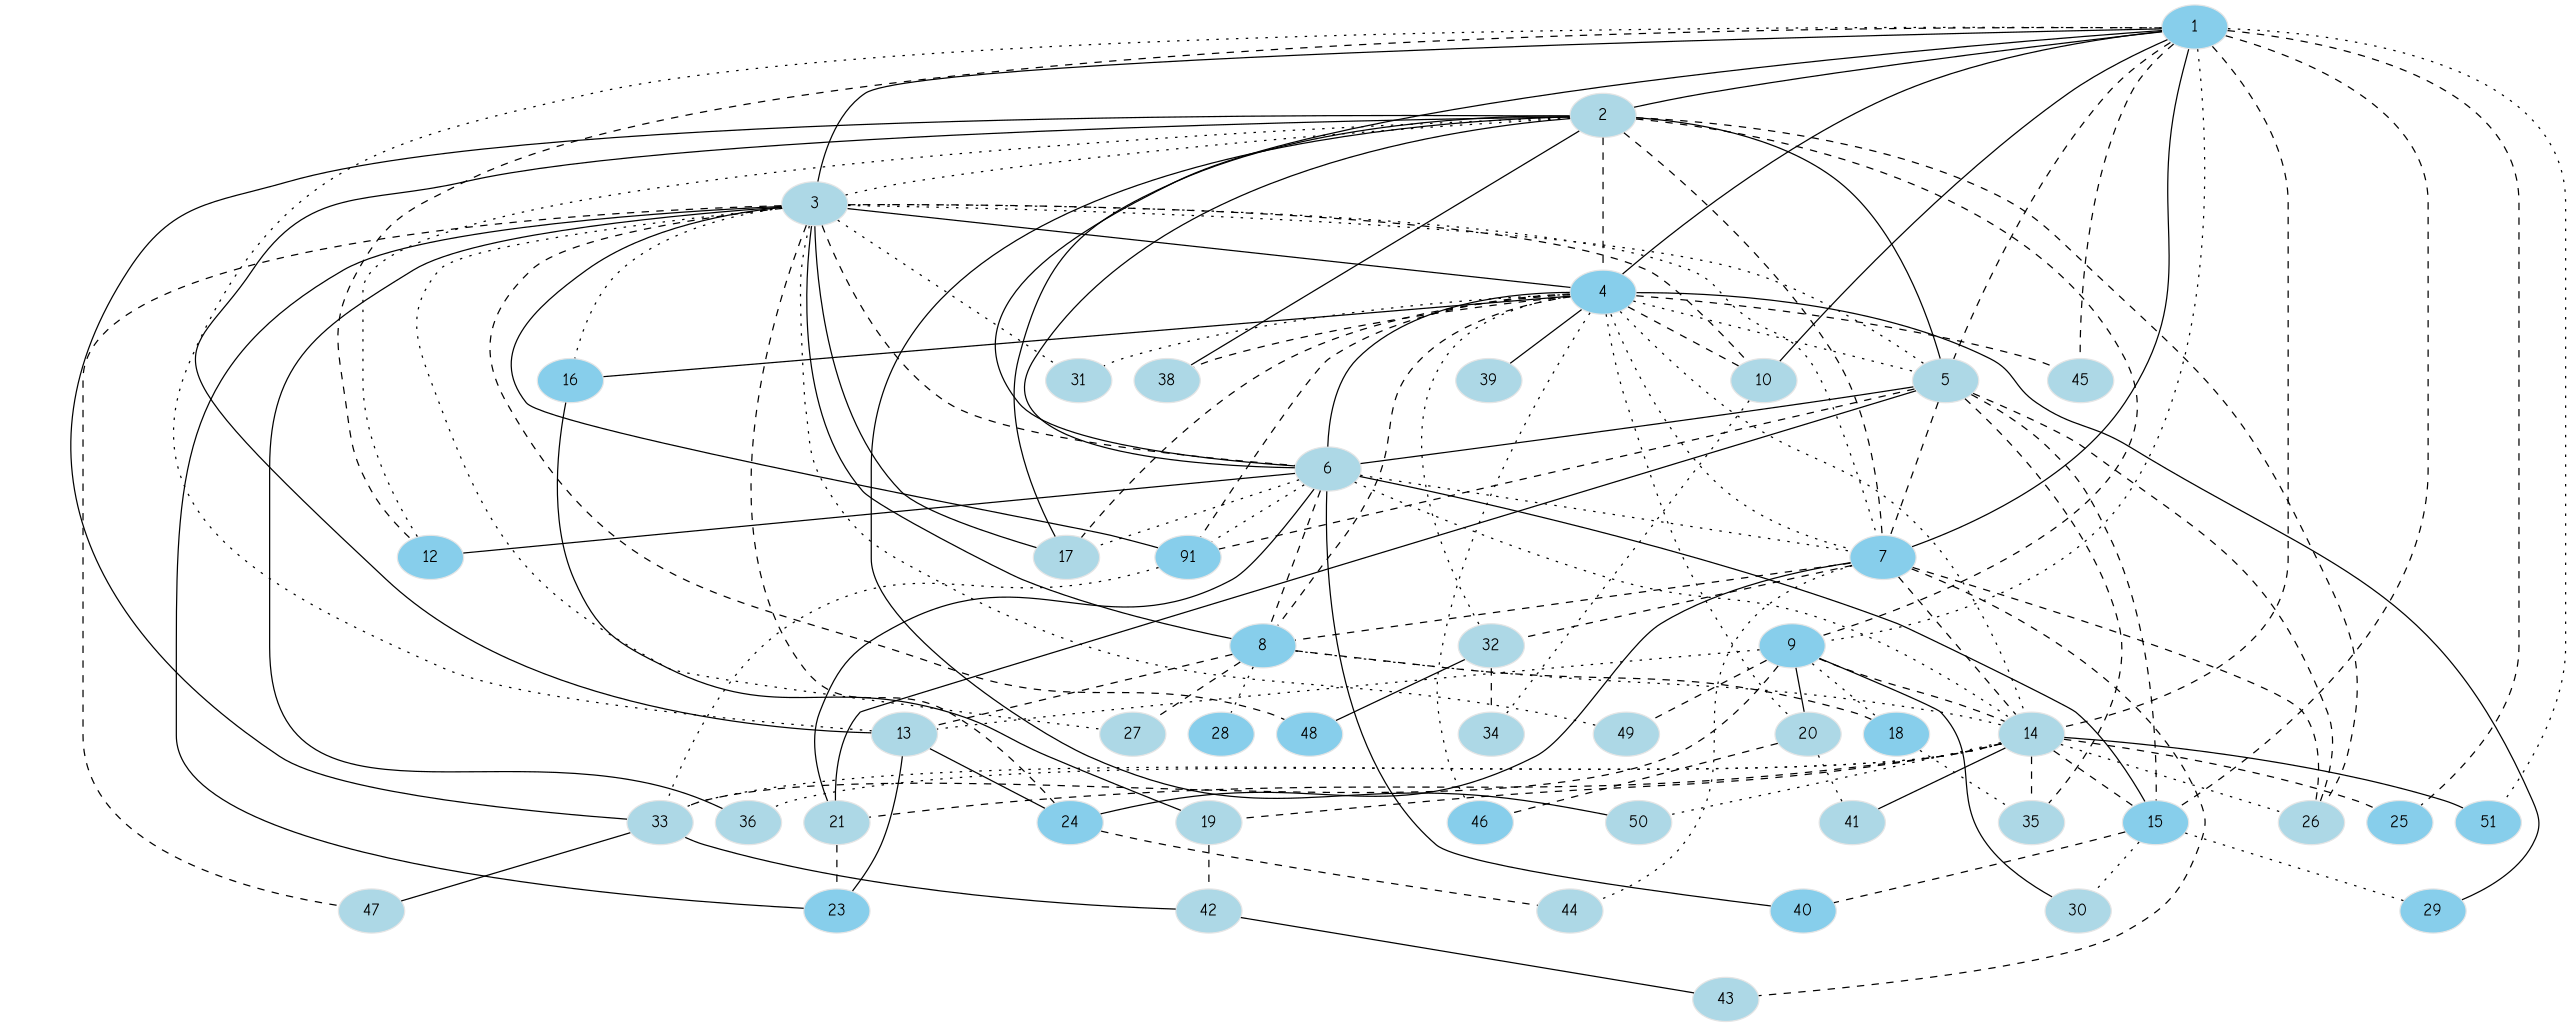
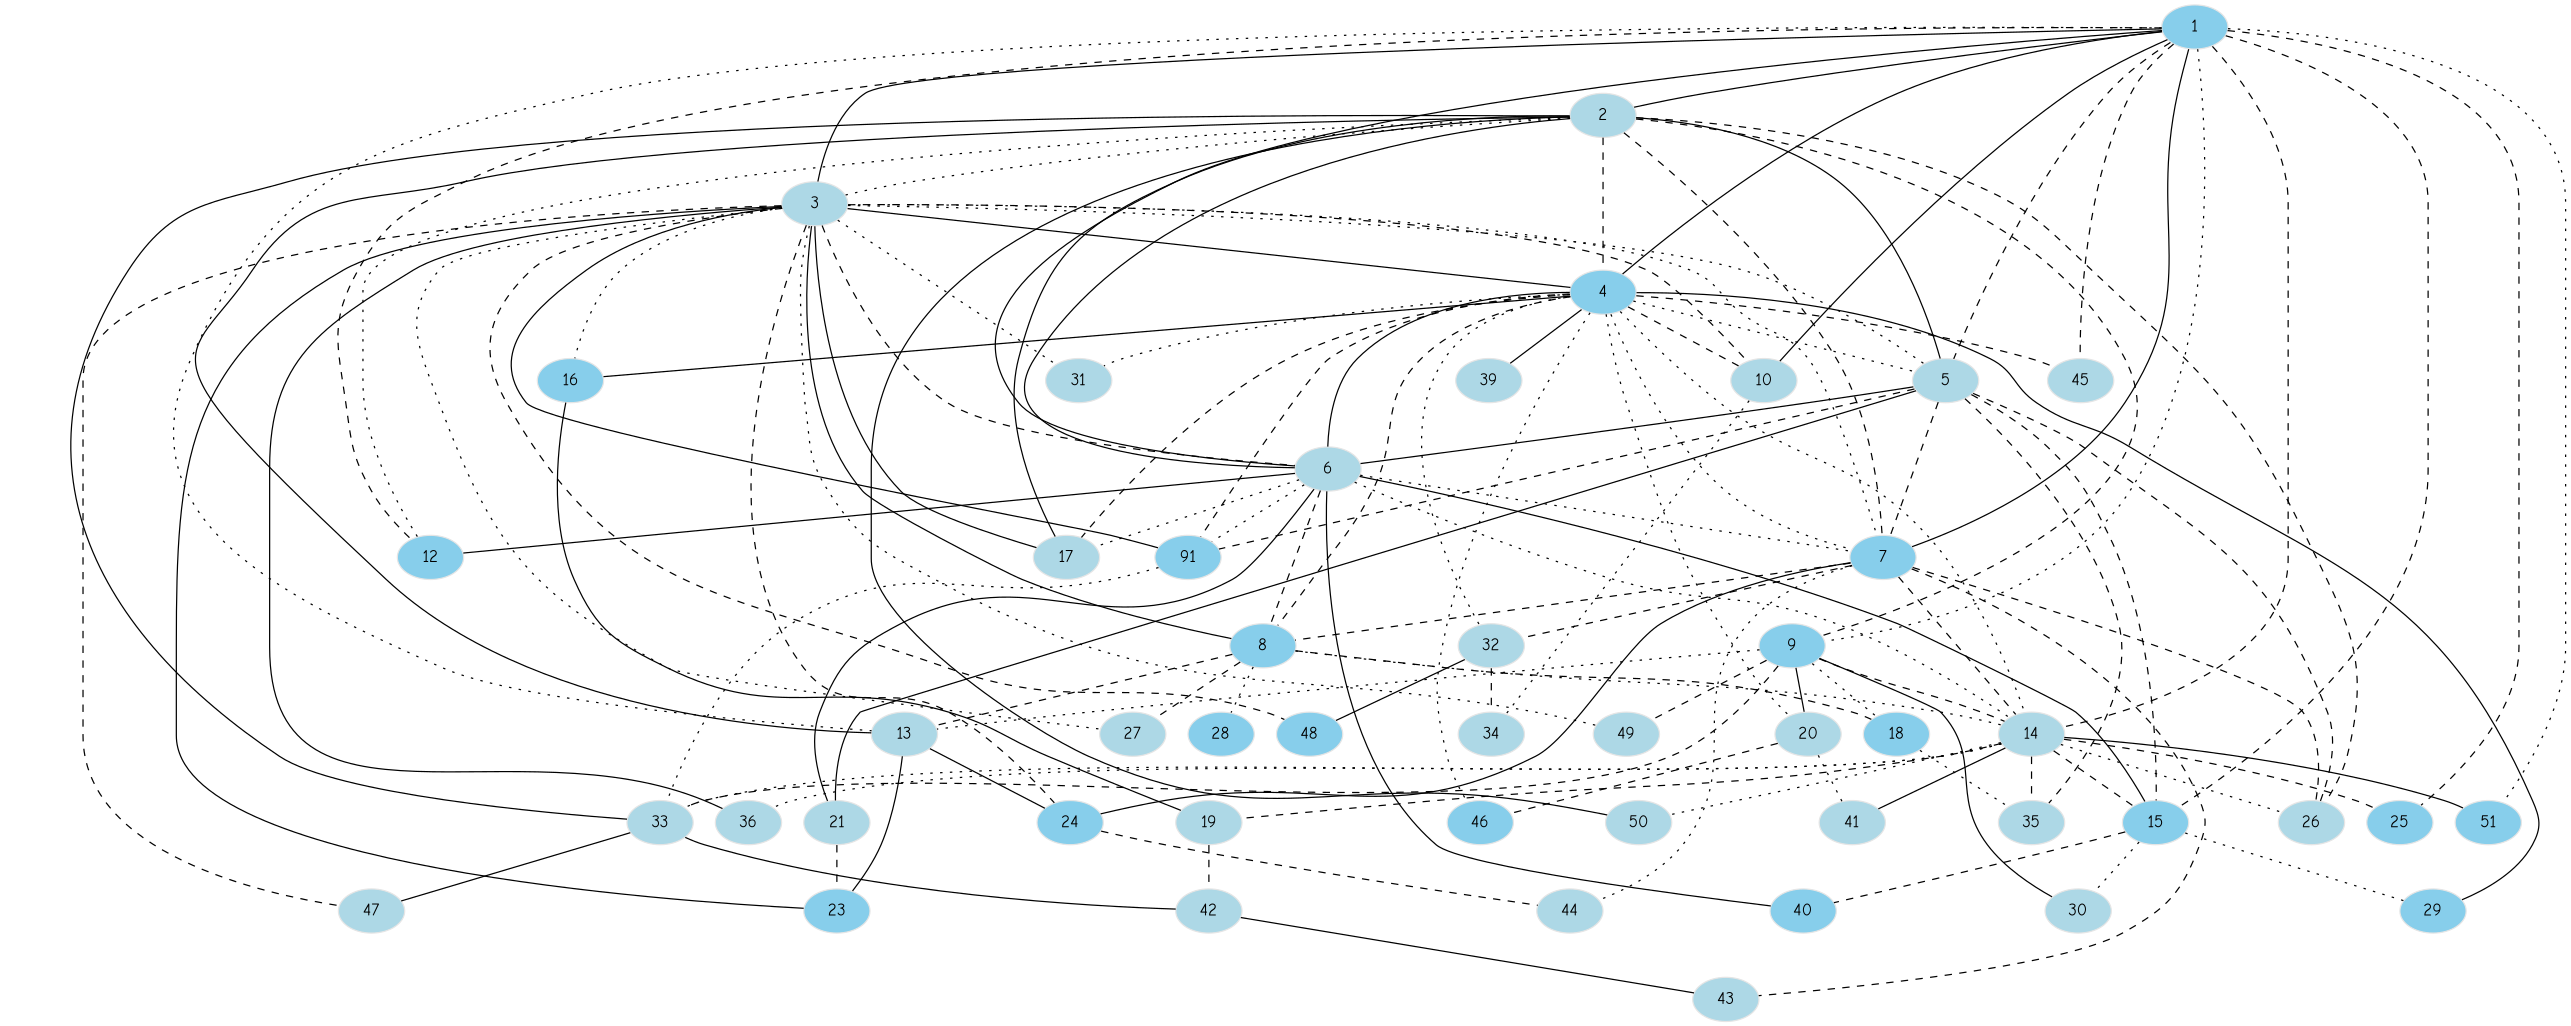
(1167, 381) -> none
(1436, 787) -> none
